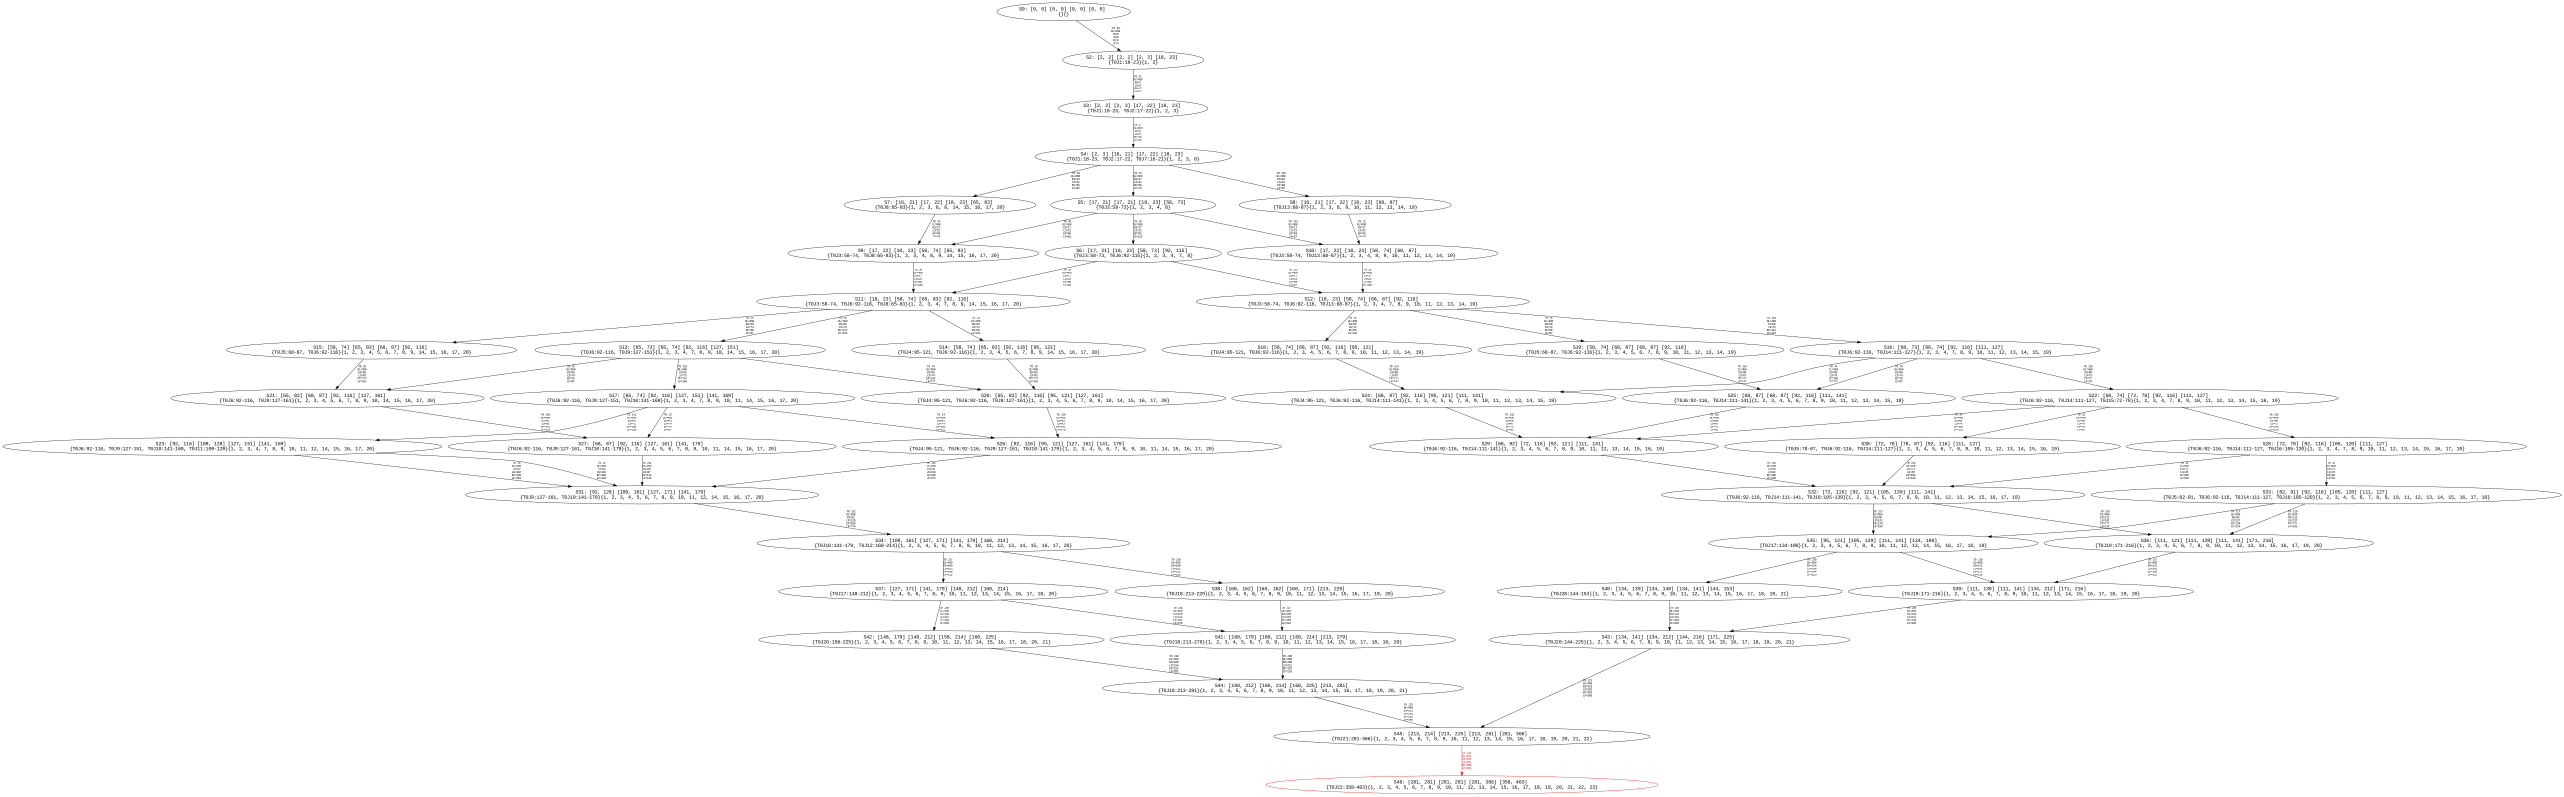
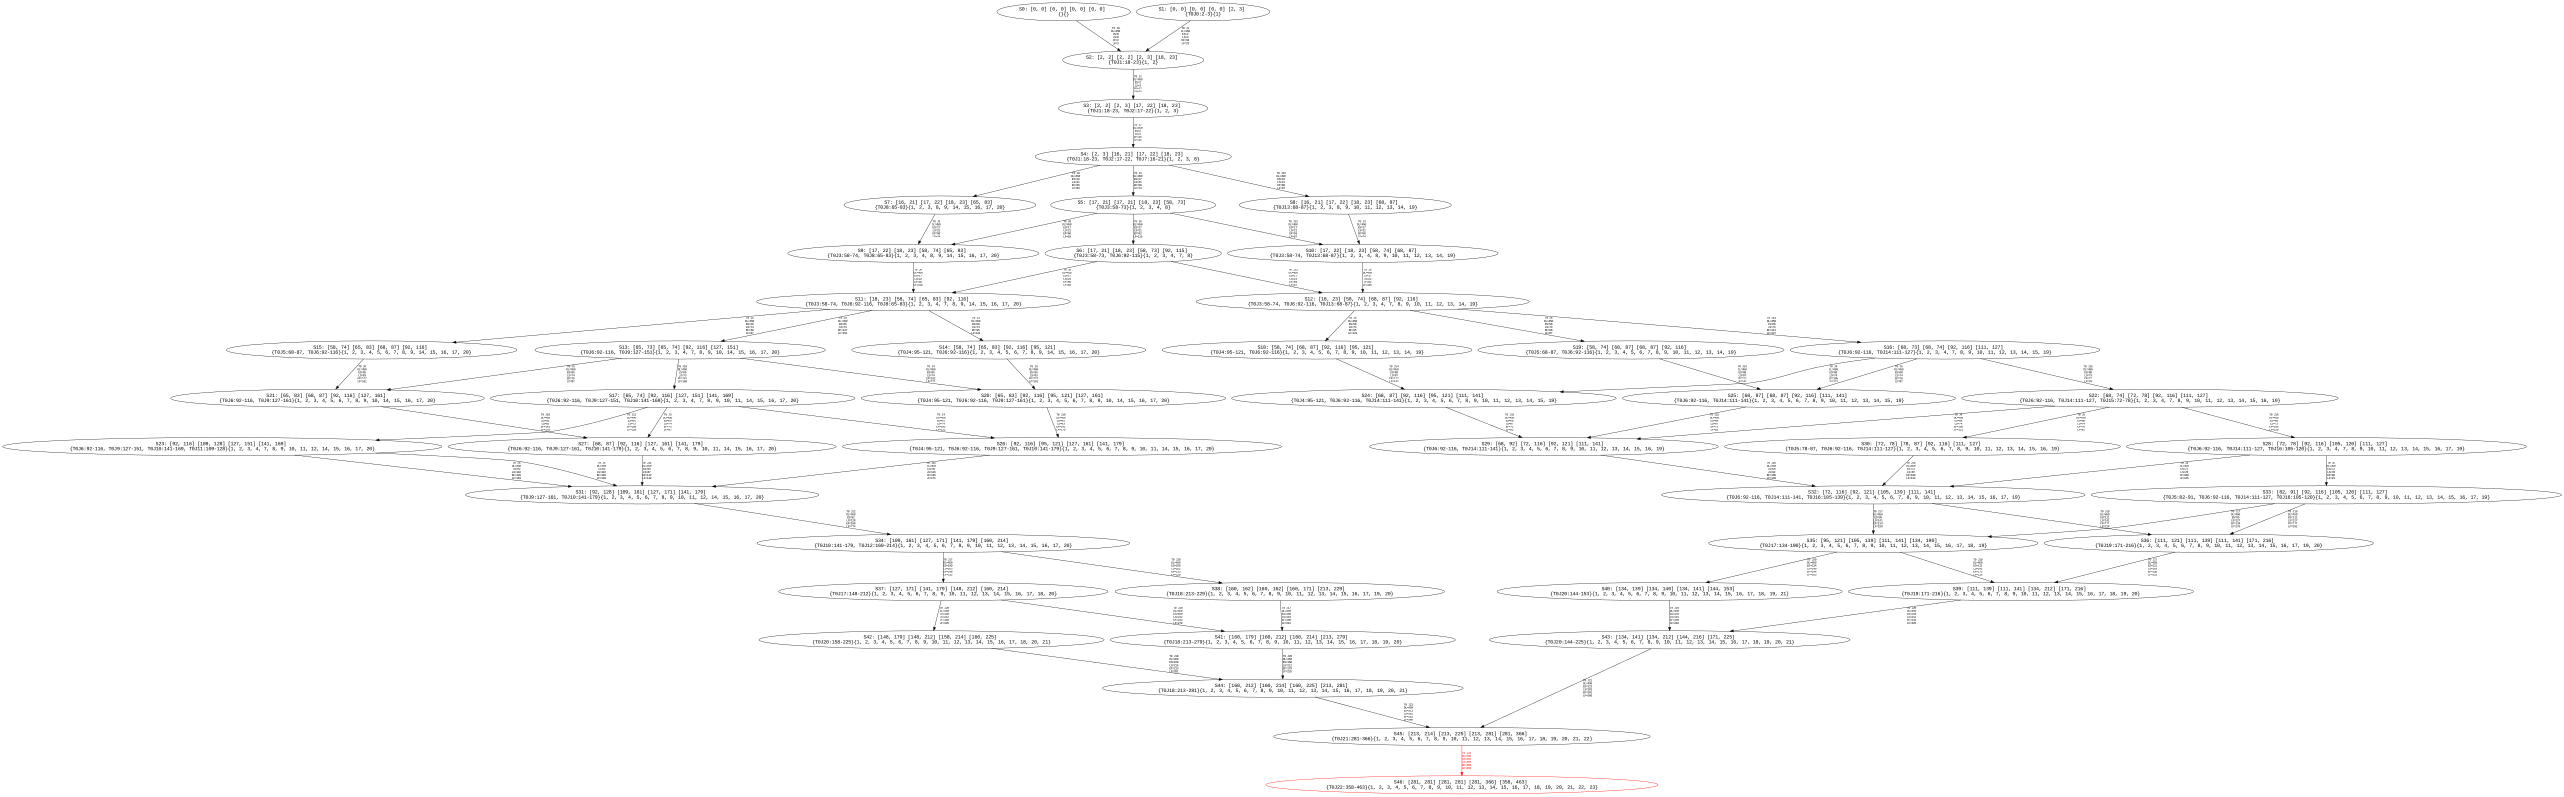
none -> (1203, 12)
